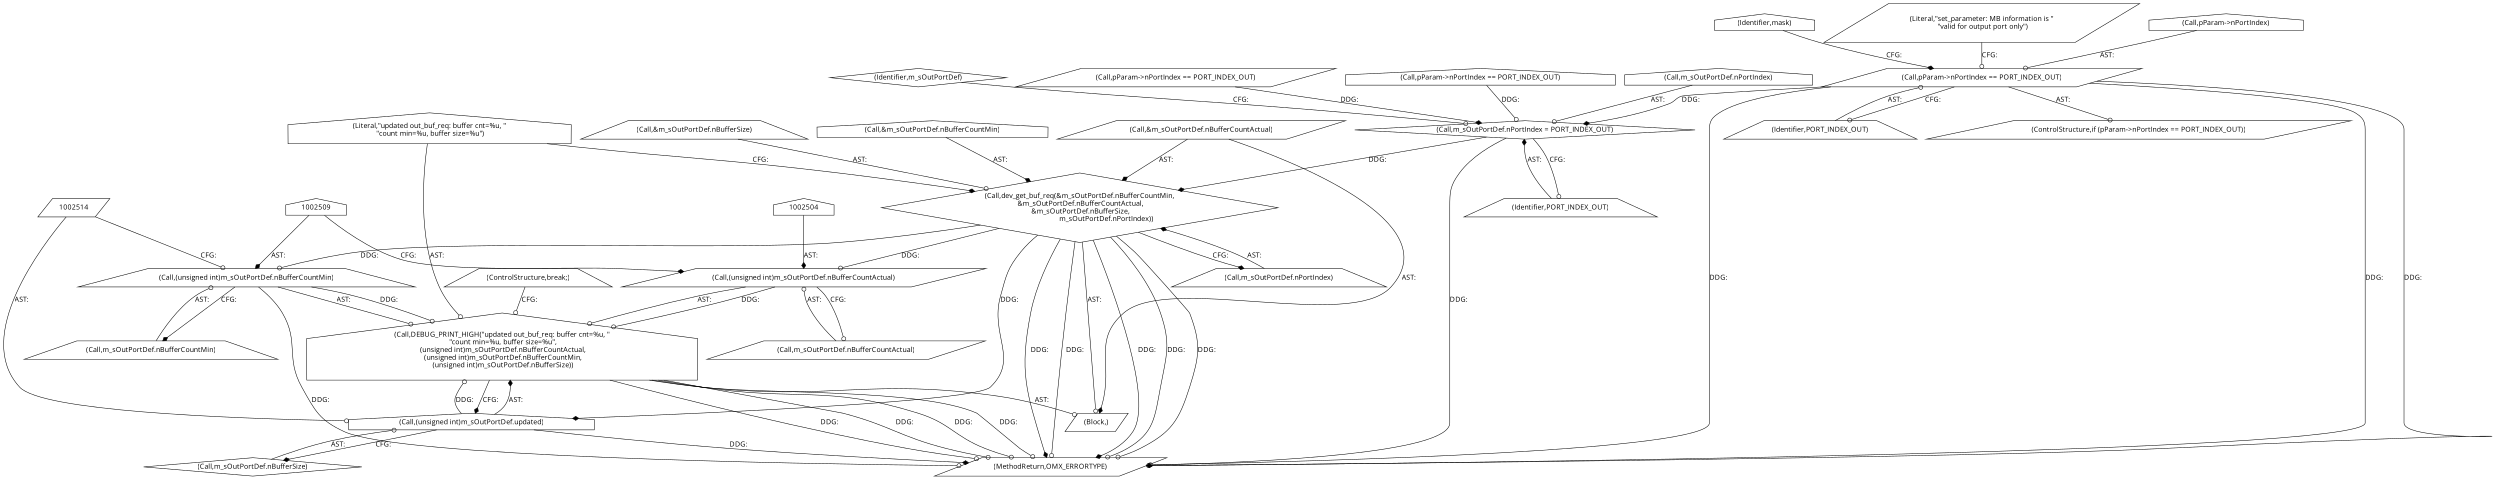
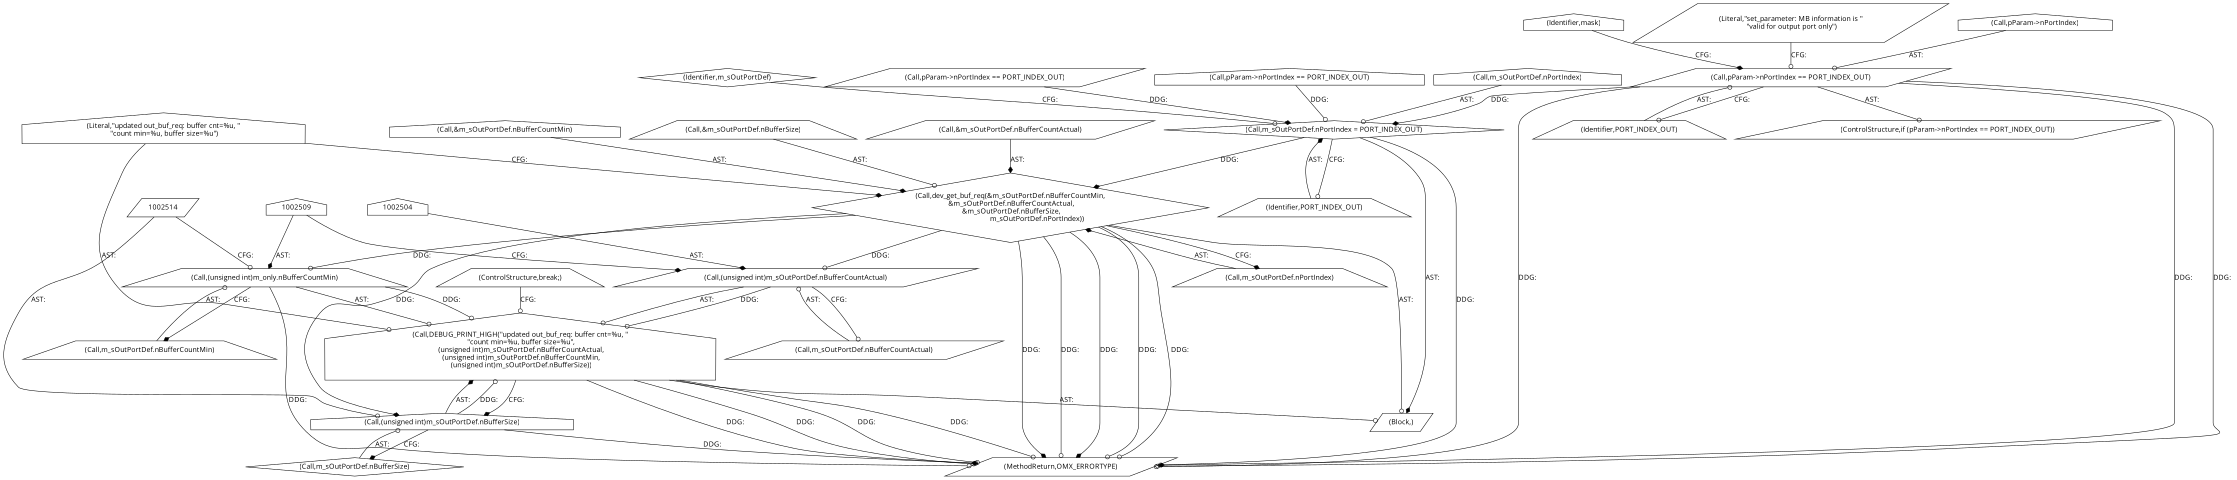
(247, 278) -> (265, 278)
(1334, 304) -> (1425, 257)
(472, 422) -> (442, 422)
